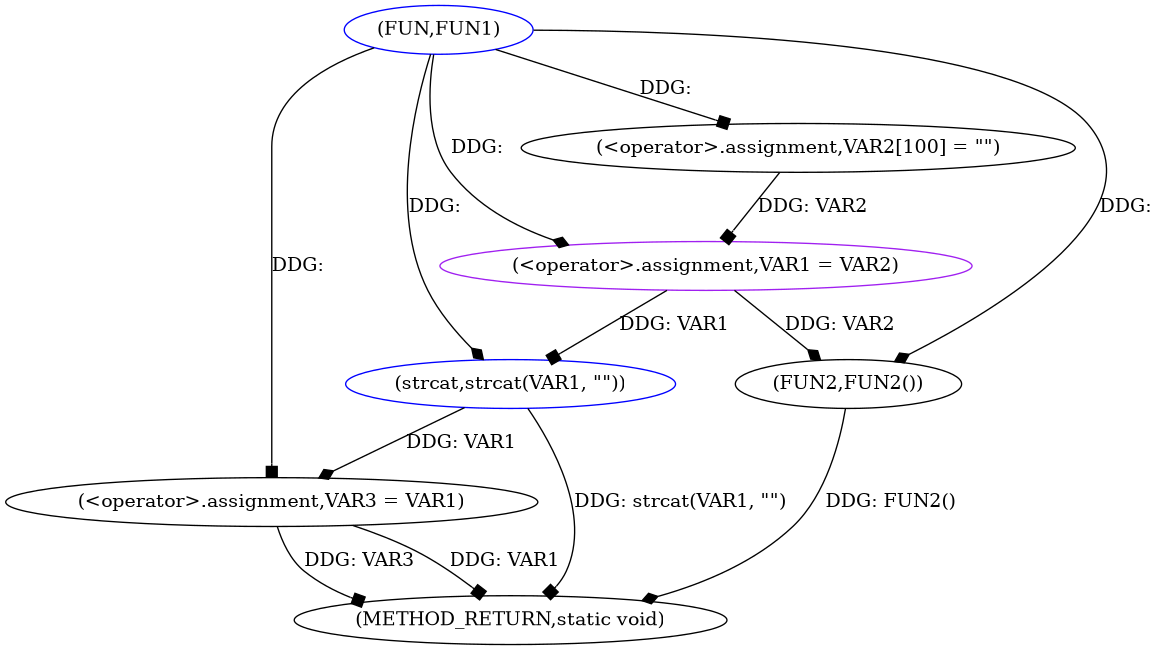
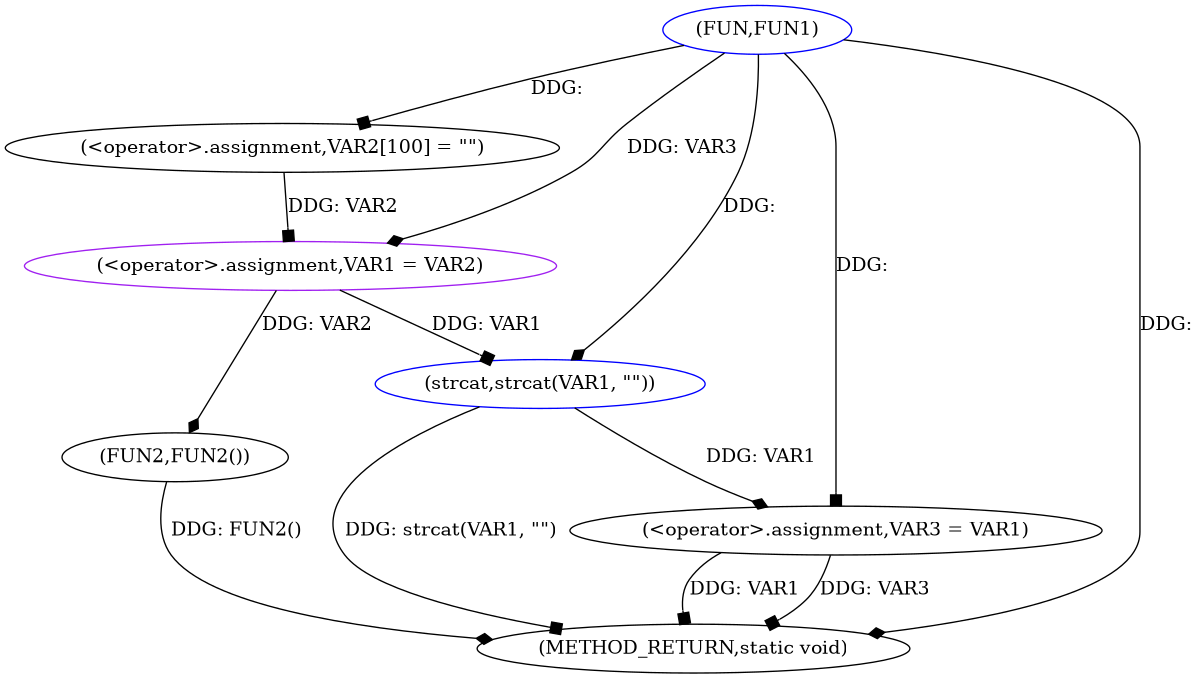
(981, 72) -> (1140, 319)
(480, 148) -> (683, 148)
